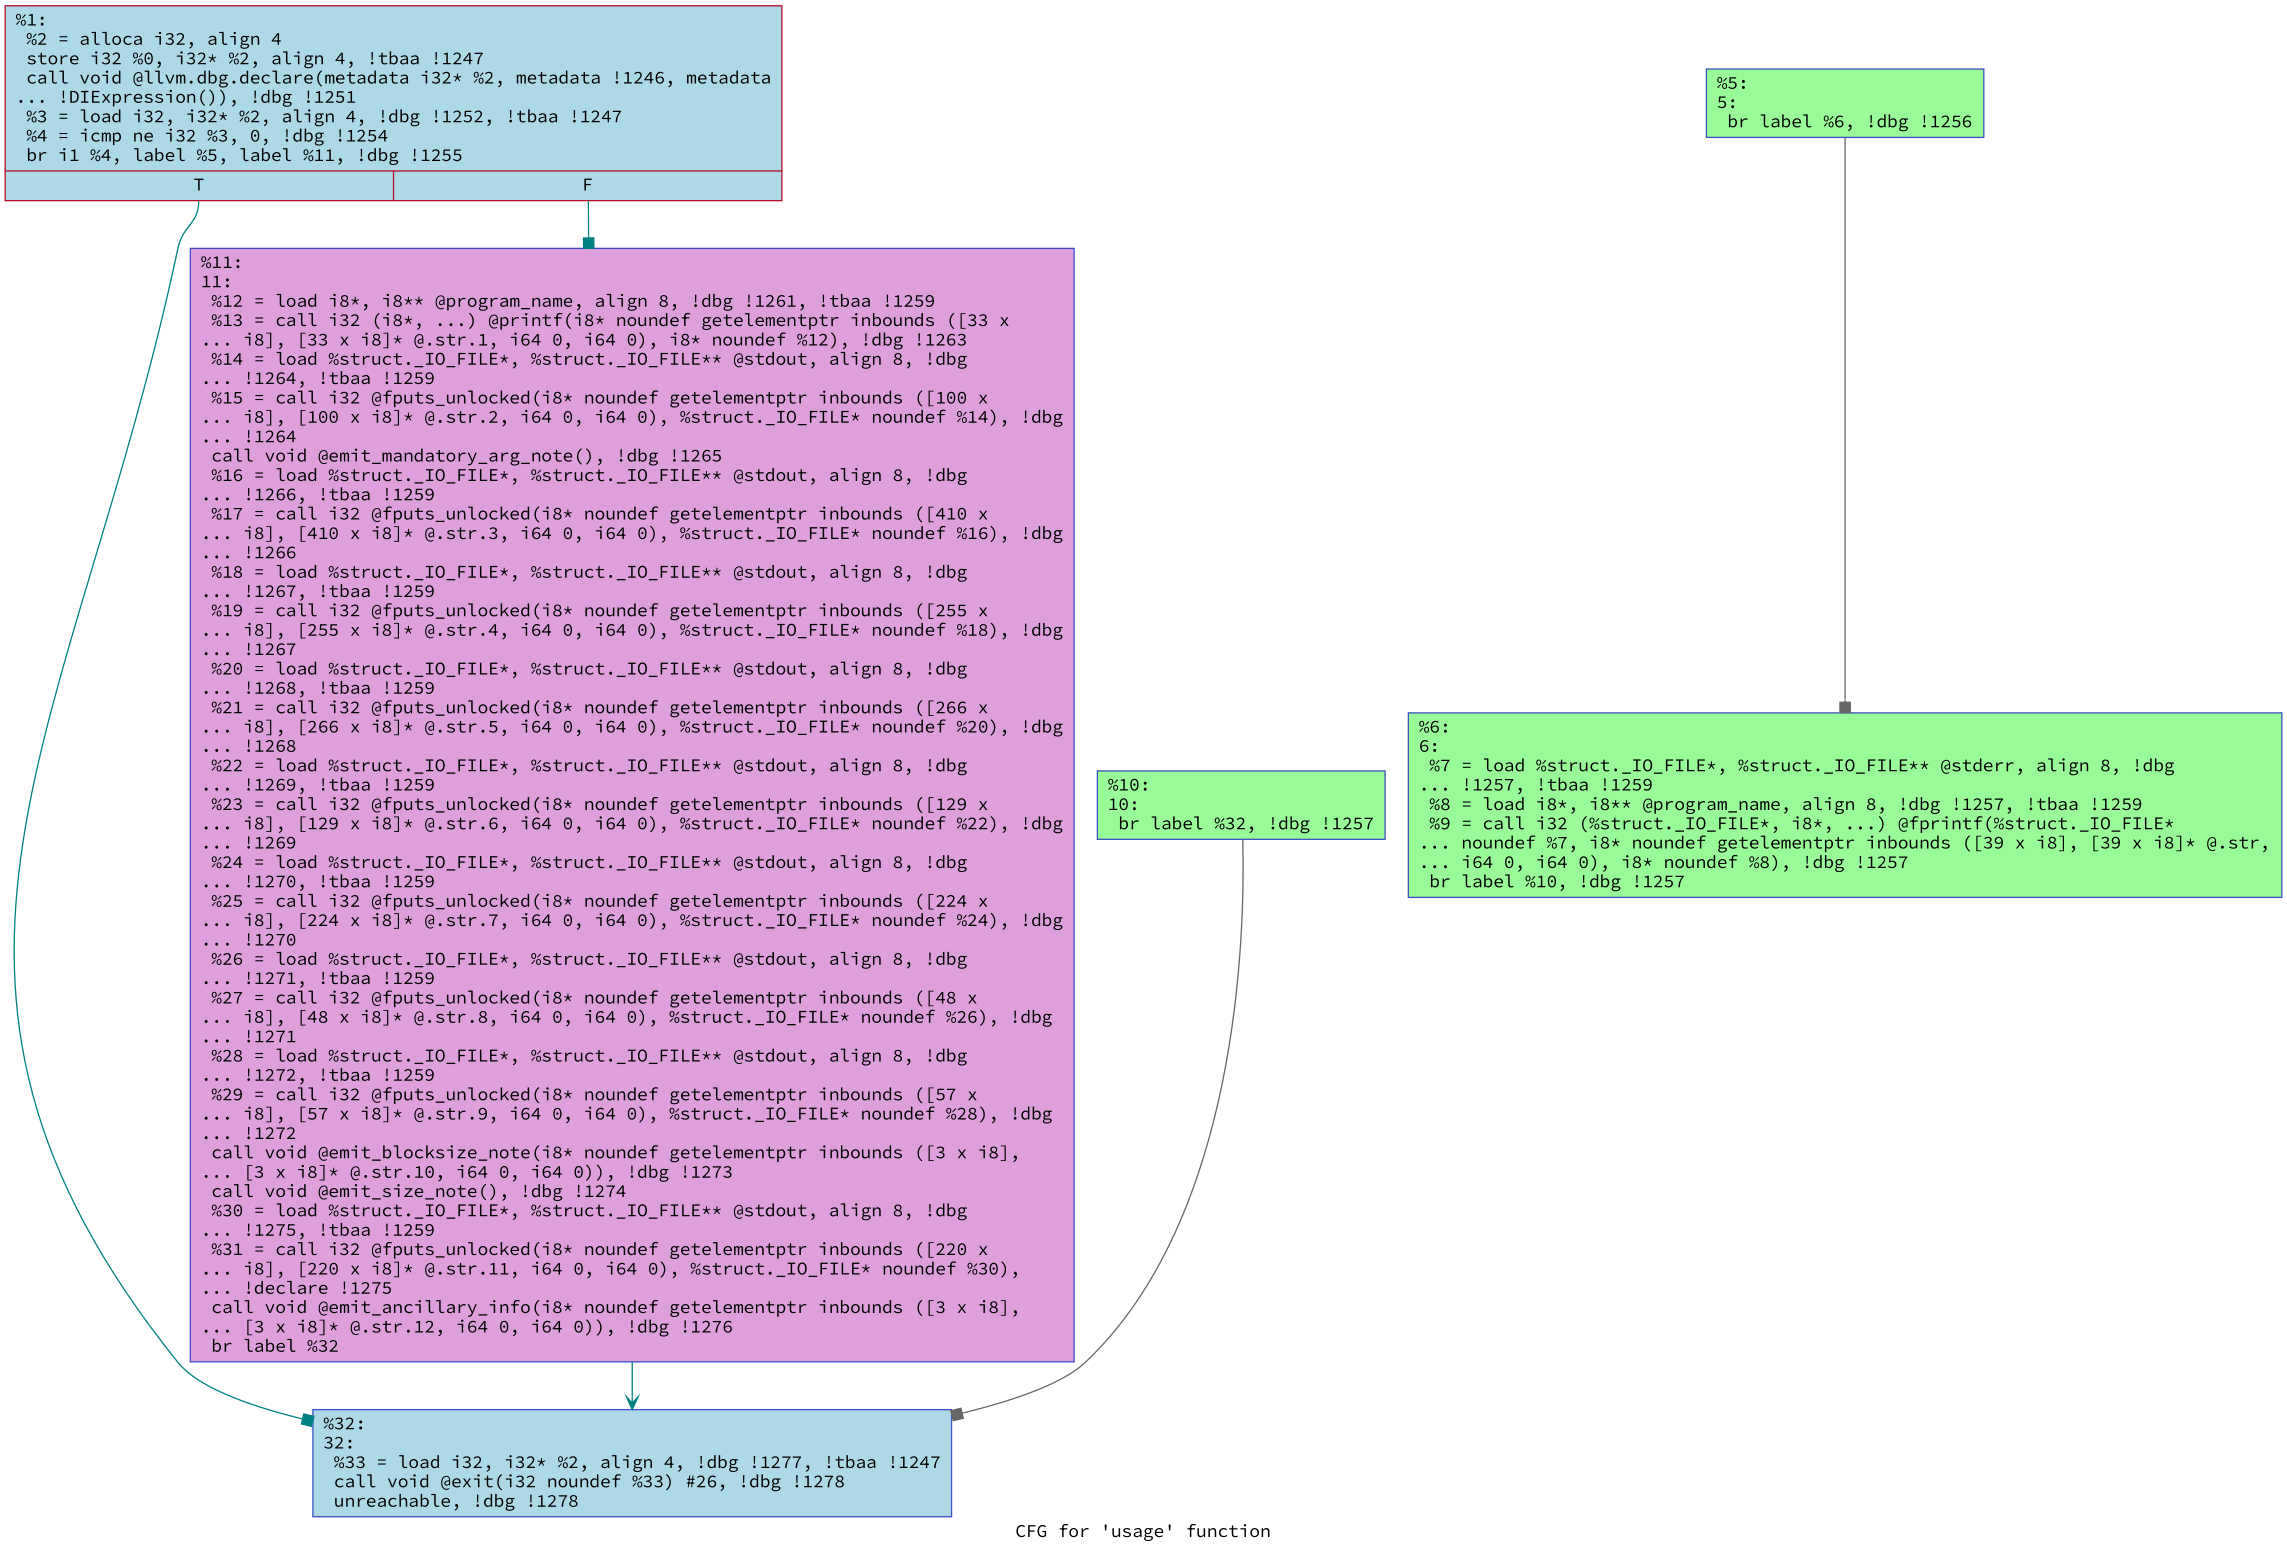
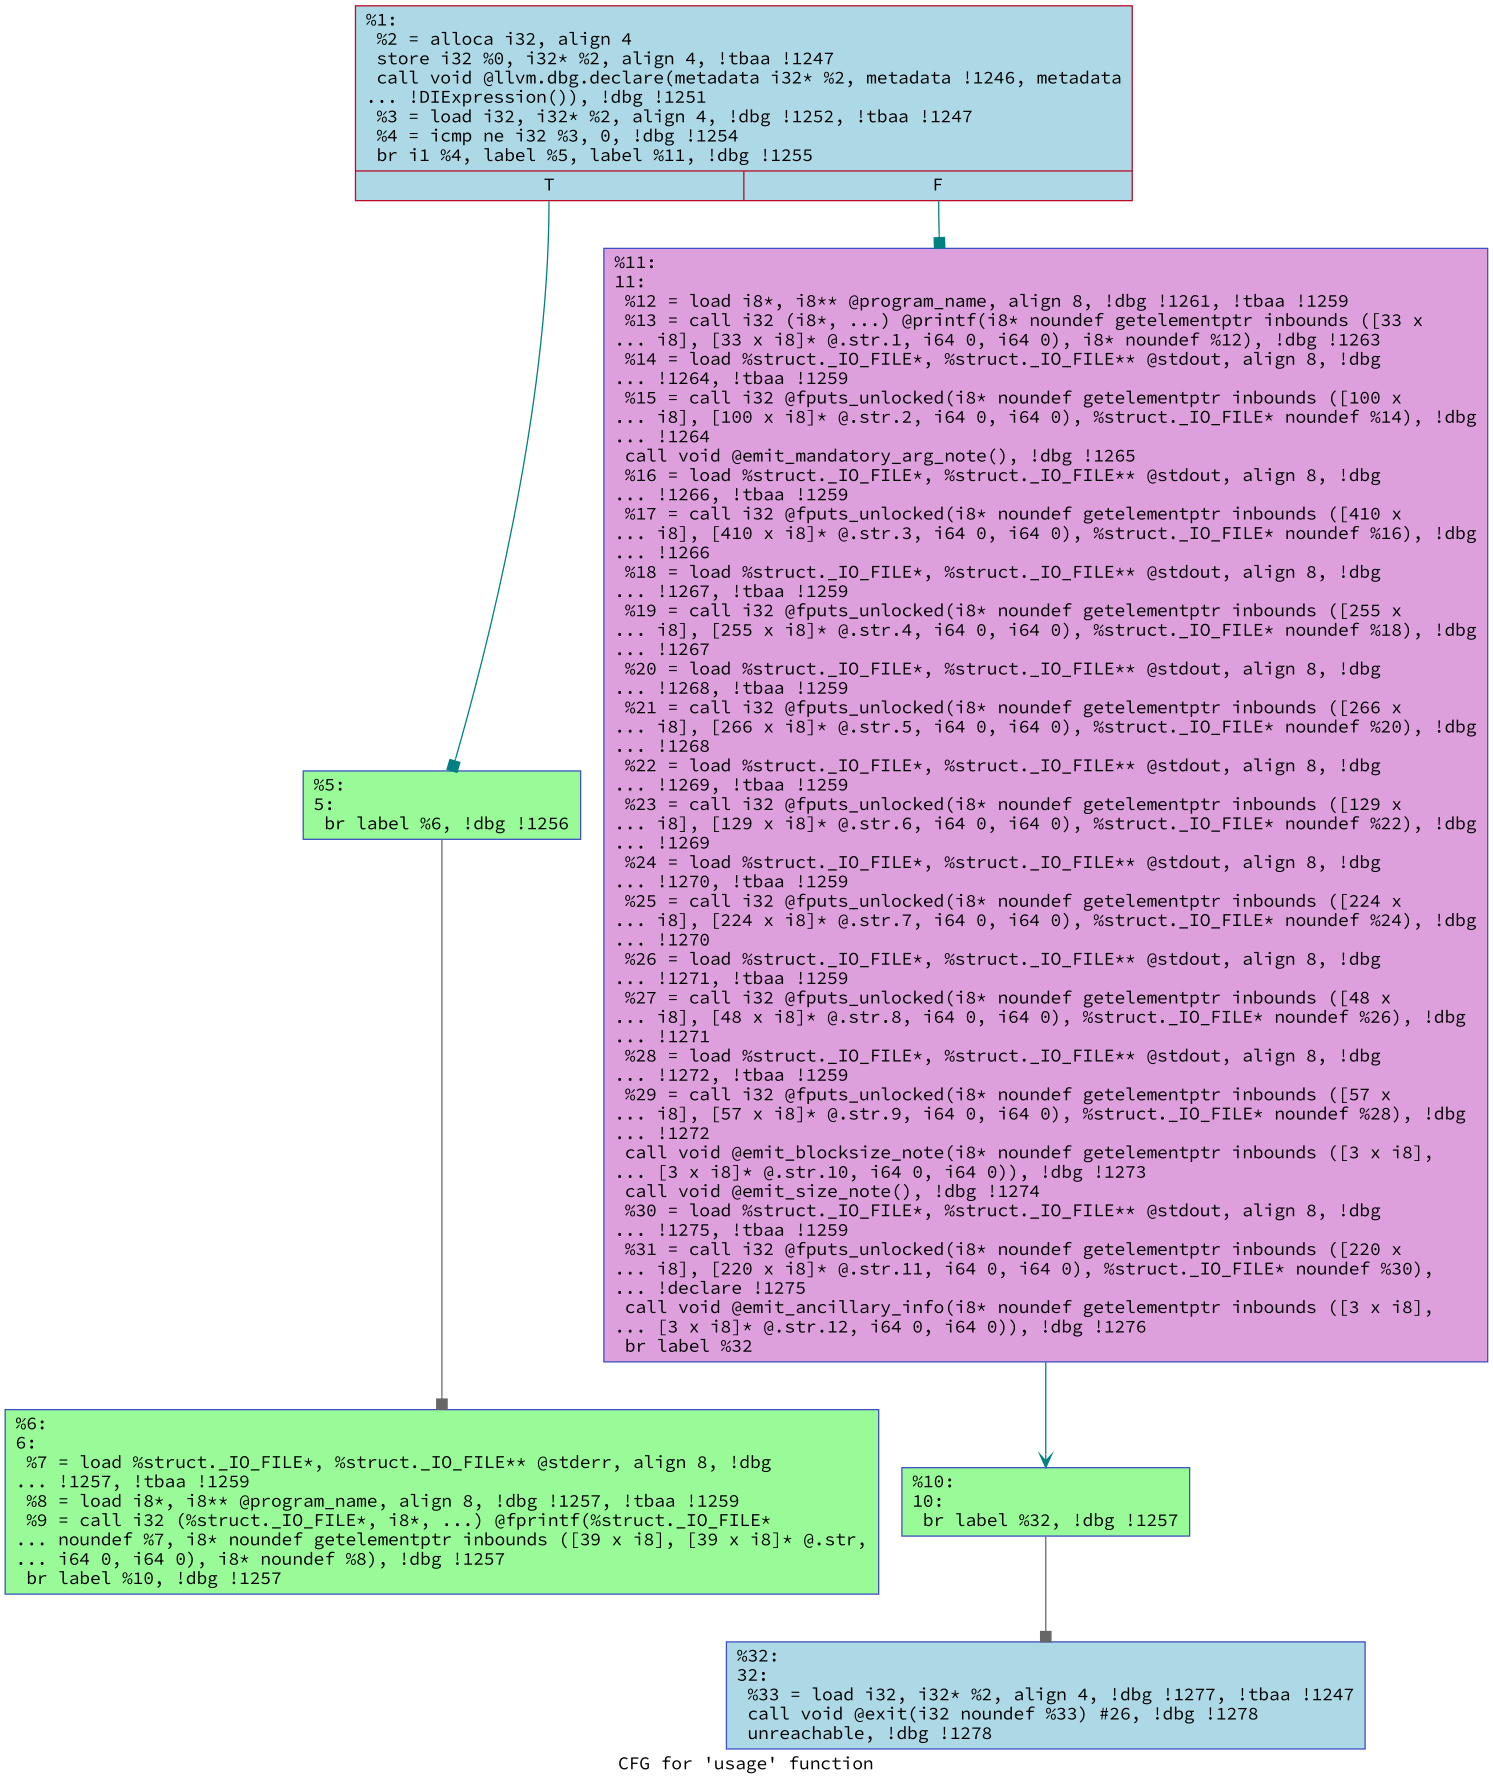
(22, 857) -> (520, 483)
(632, 1379) -> (1046, 1408)
